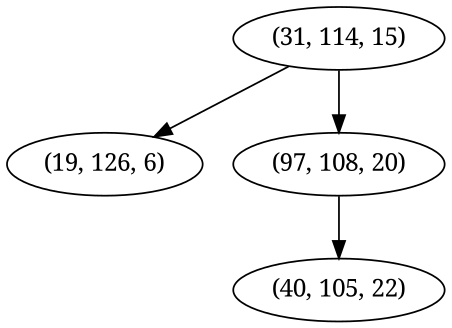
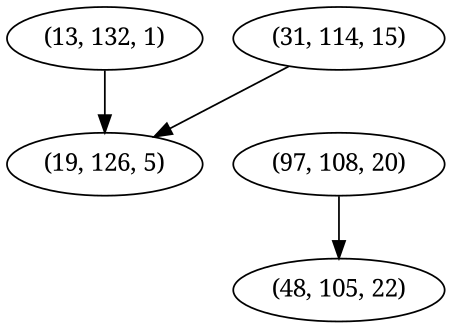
none -> (105, 38)
(339, 93) -> none
(105, 164) -> (105, 164)
(339, 290) -> (339, 290)
